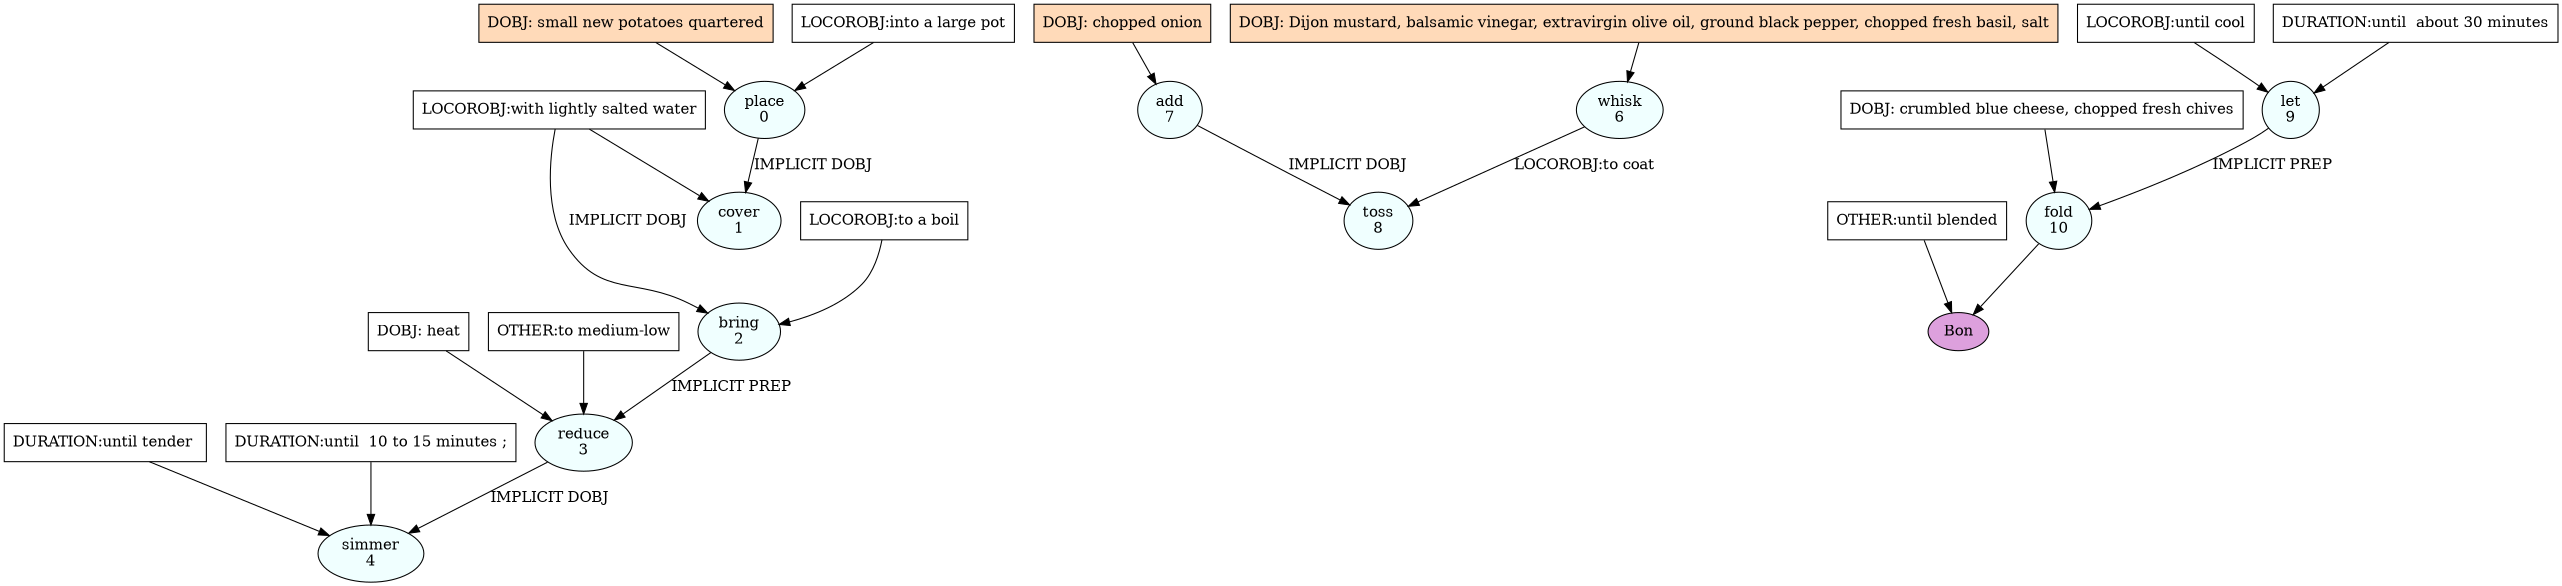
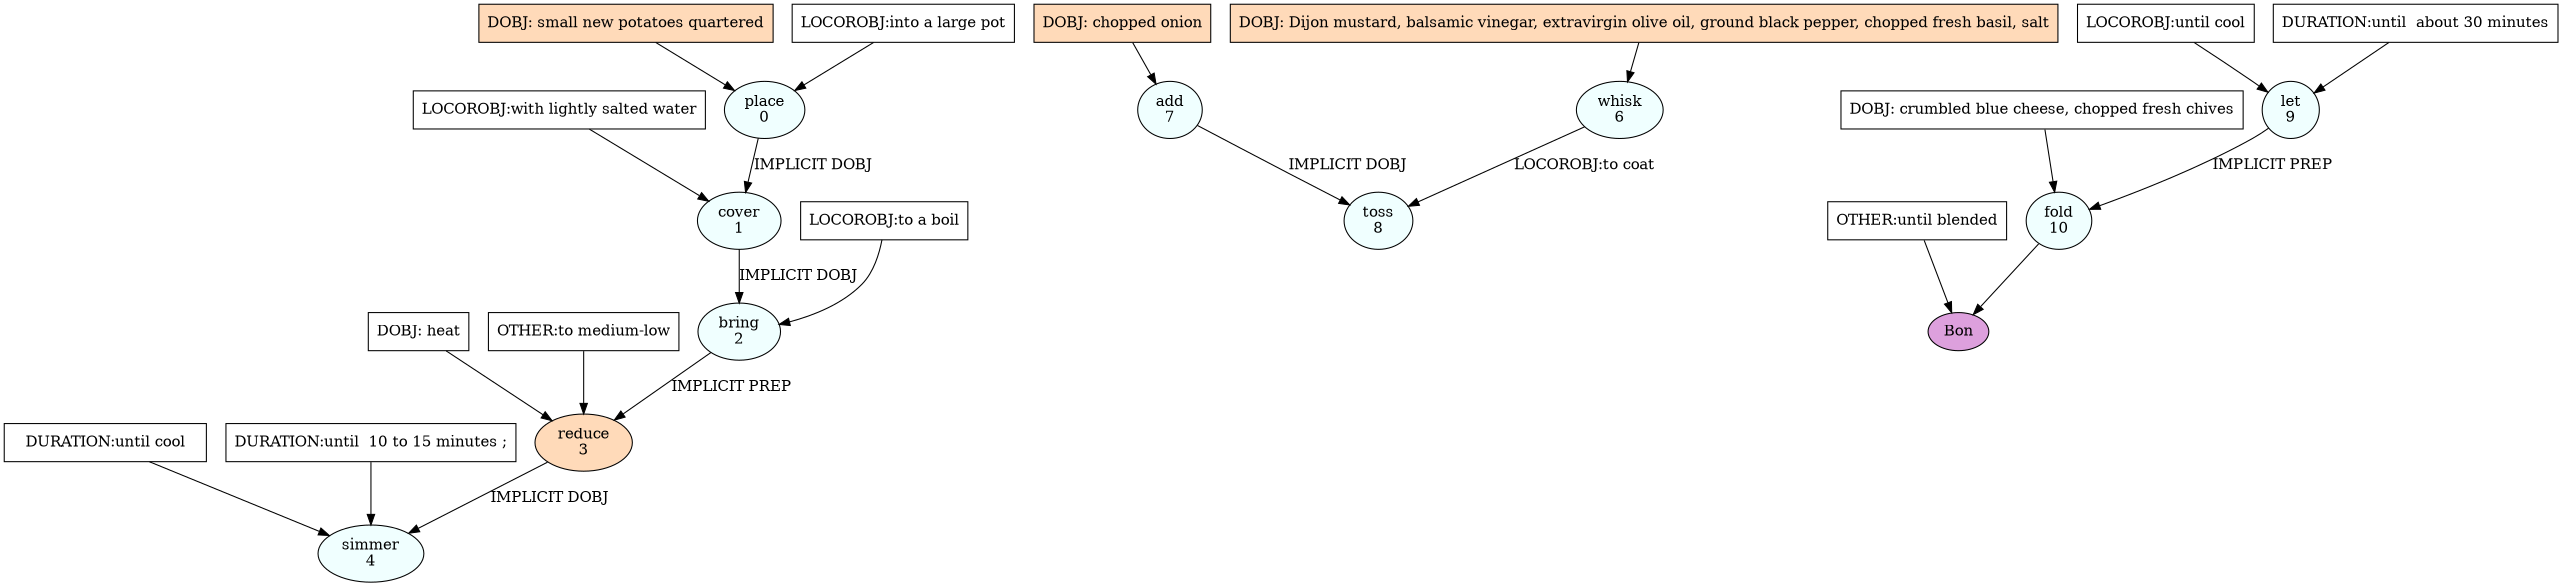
(576, 258) -> (739, 271)
(105, 443) -> (105, 443)
(584, 443) -> (584, 443)
